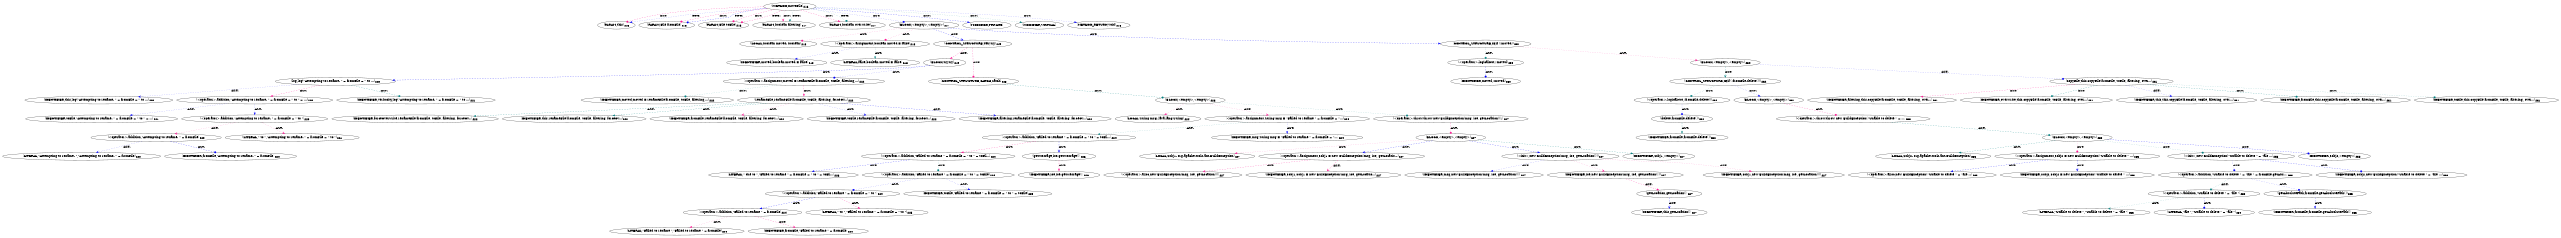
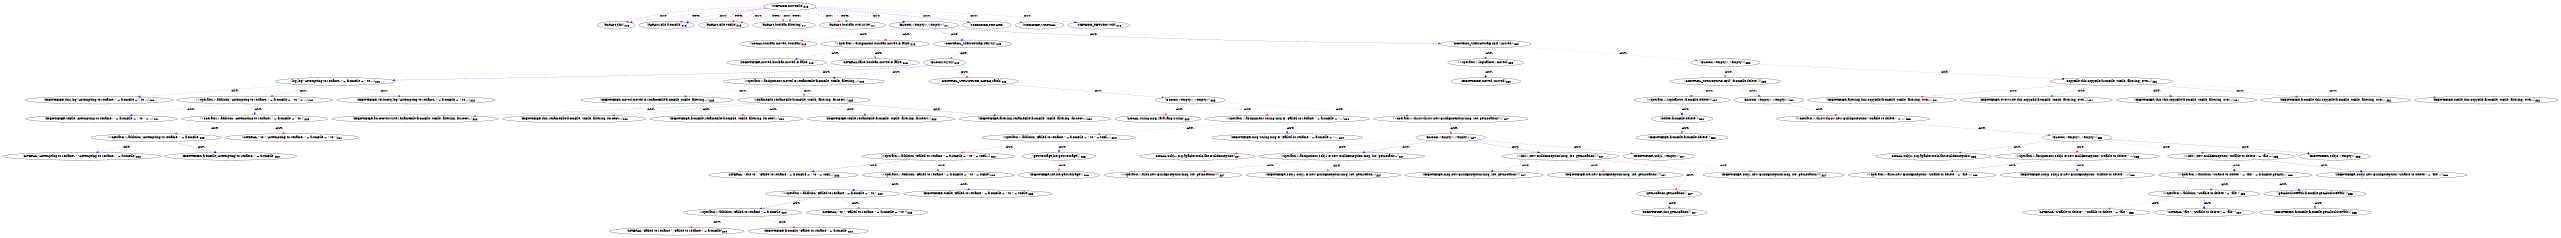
(973, 62) -> (958, 71)
(1641, 184) -> (1651, 165)
